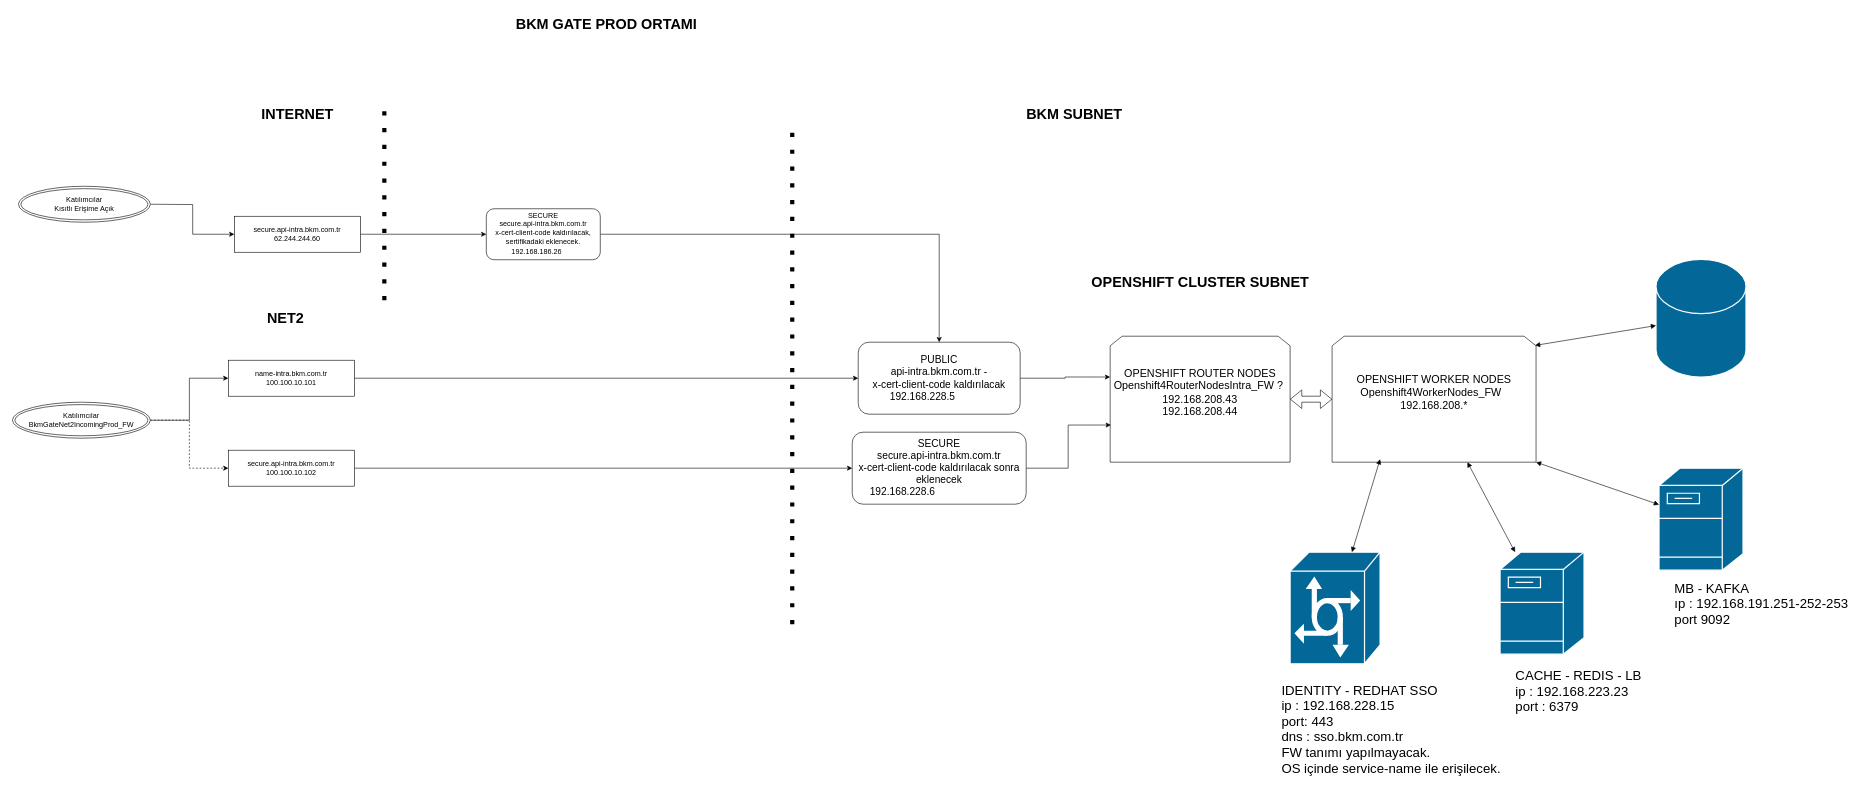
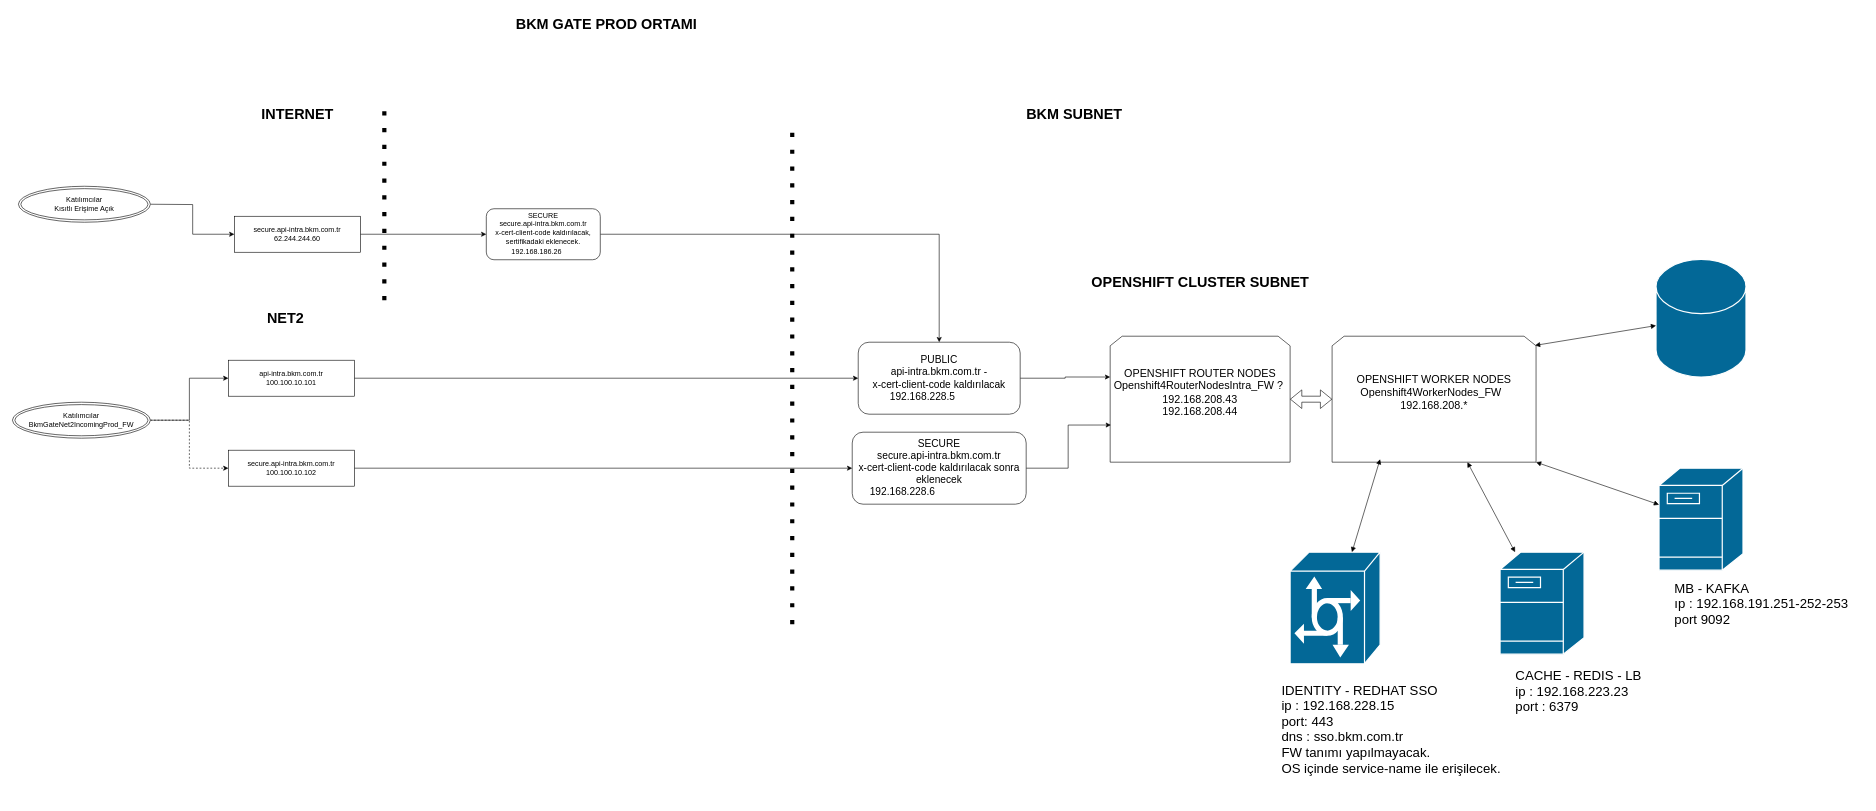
(291, 378) -> (291, 378)
